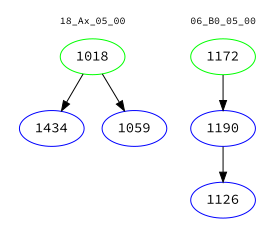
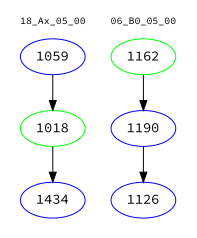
(223, 57) -> (143, 57)
(111, 88) -> (53, 88)
